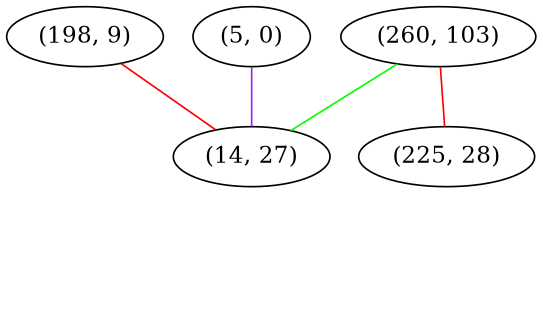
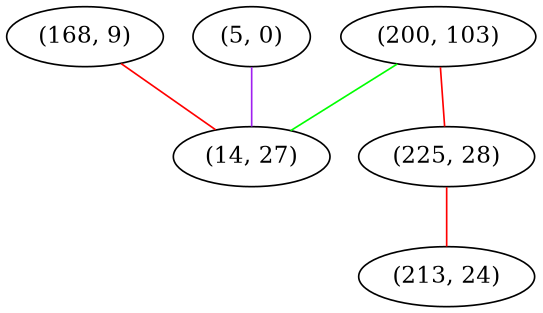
(85, 37) -> (85, 37)
(438, 37) -> (438, 37)
none -> (447, 277)
